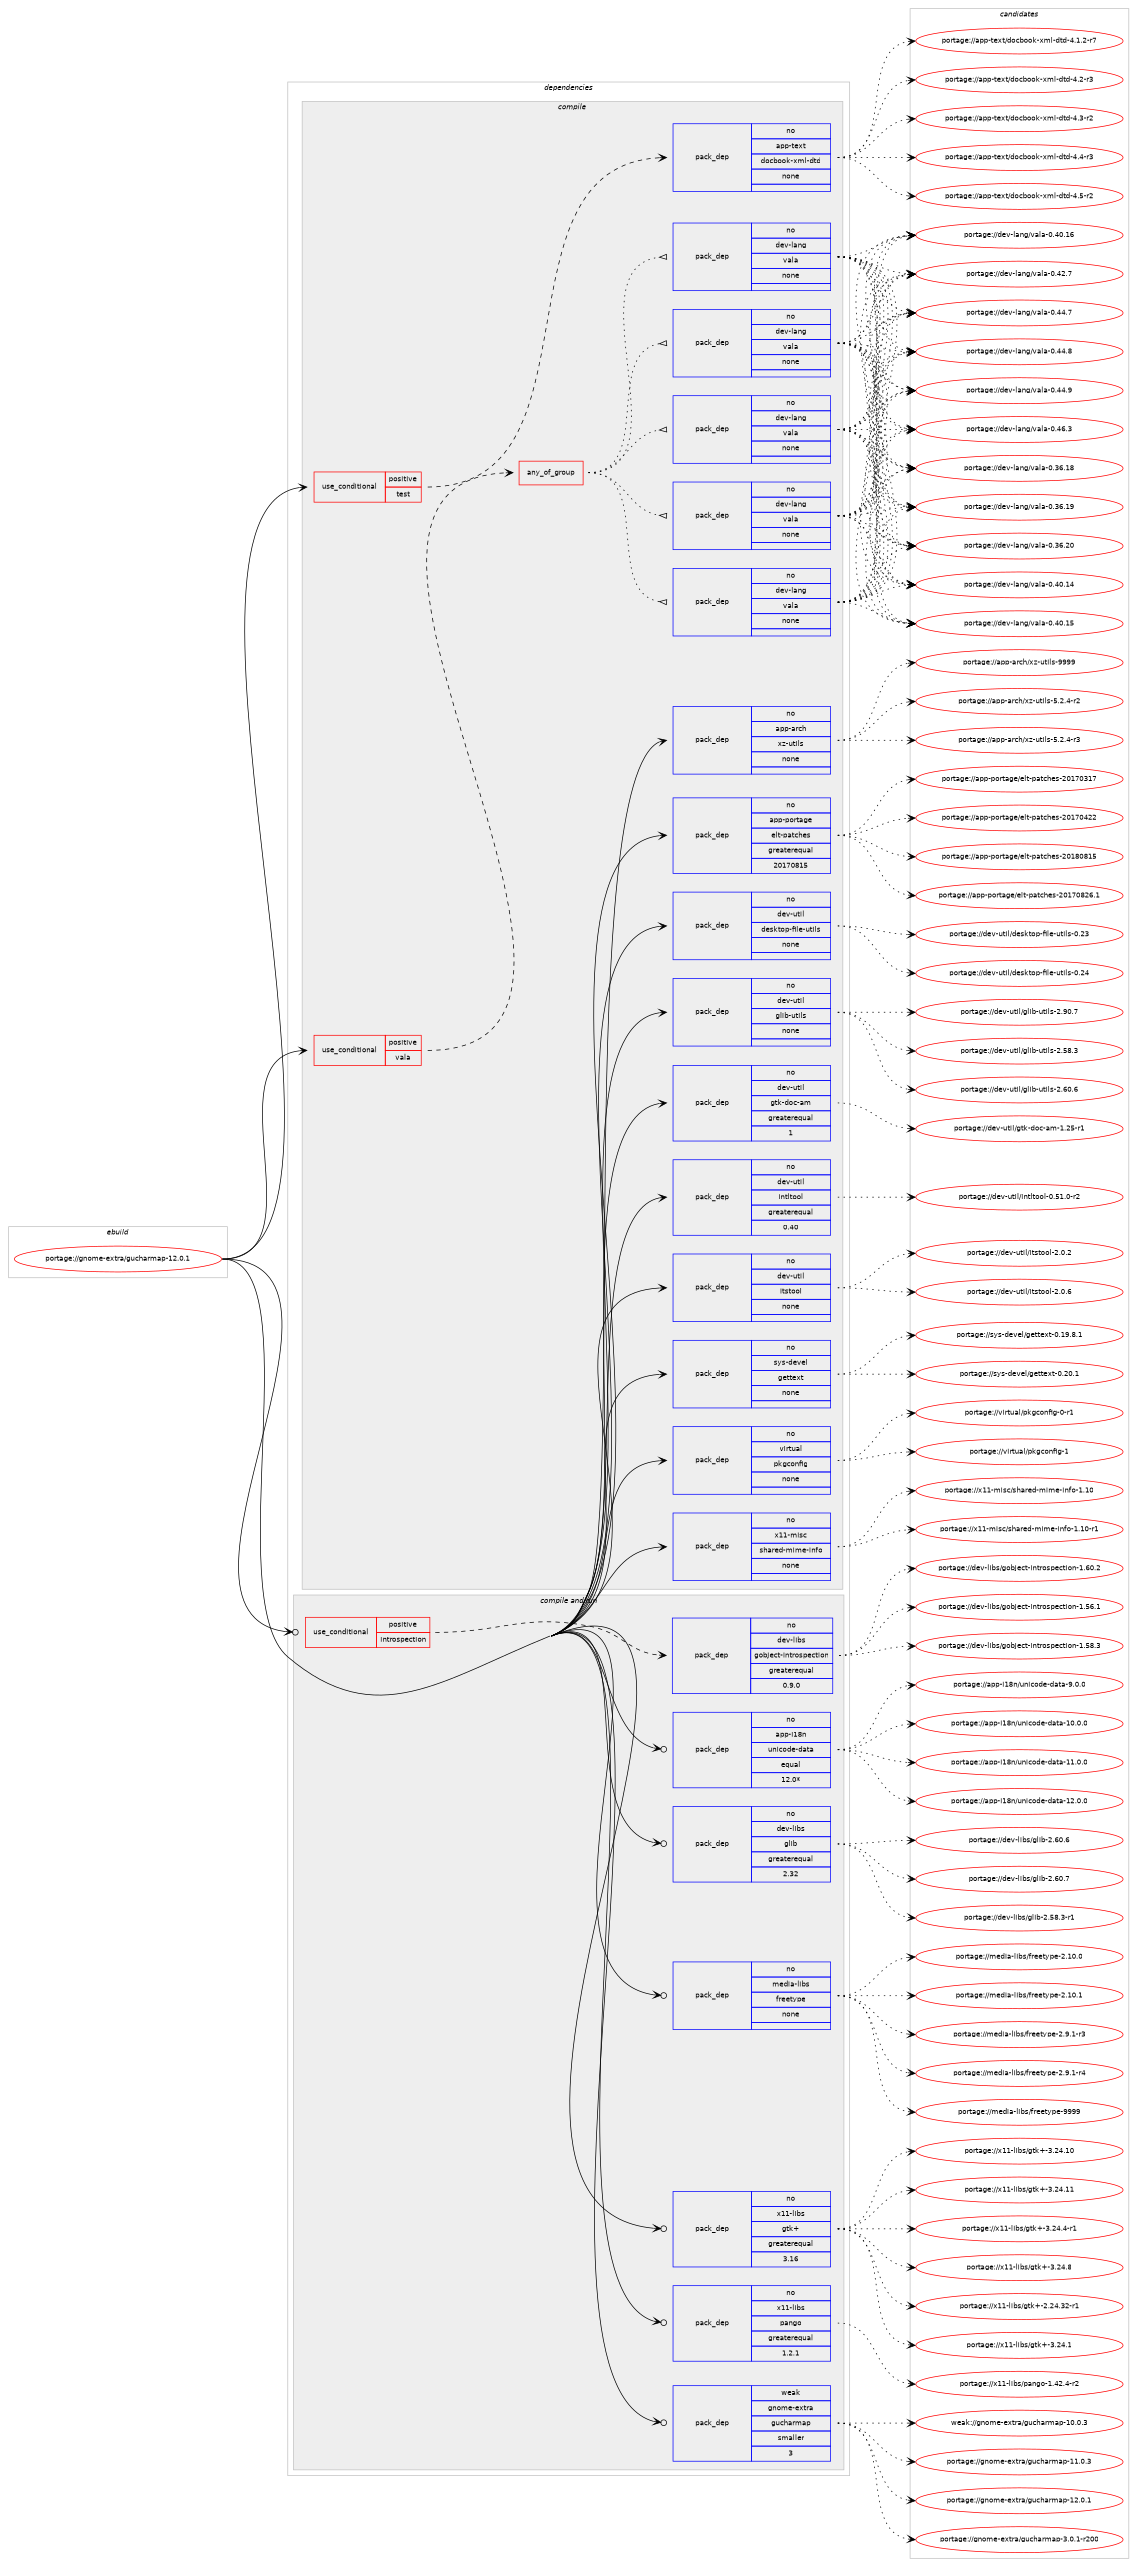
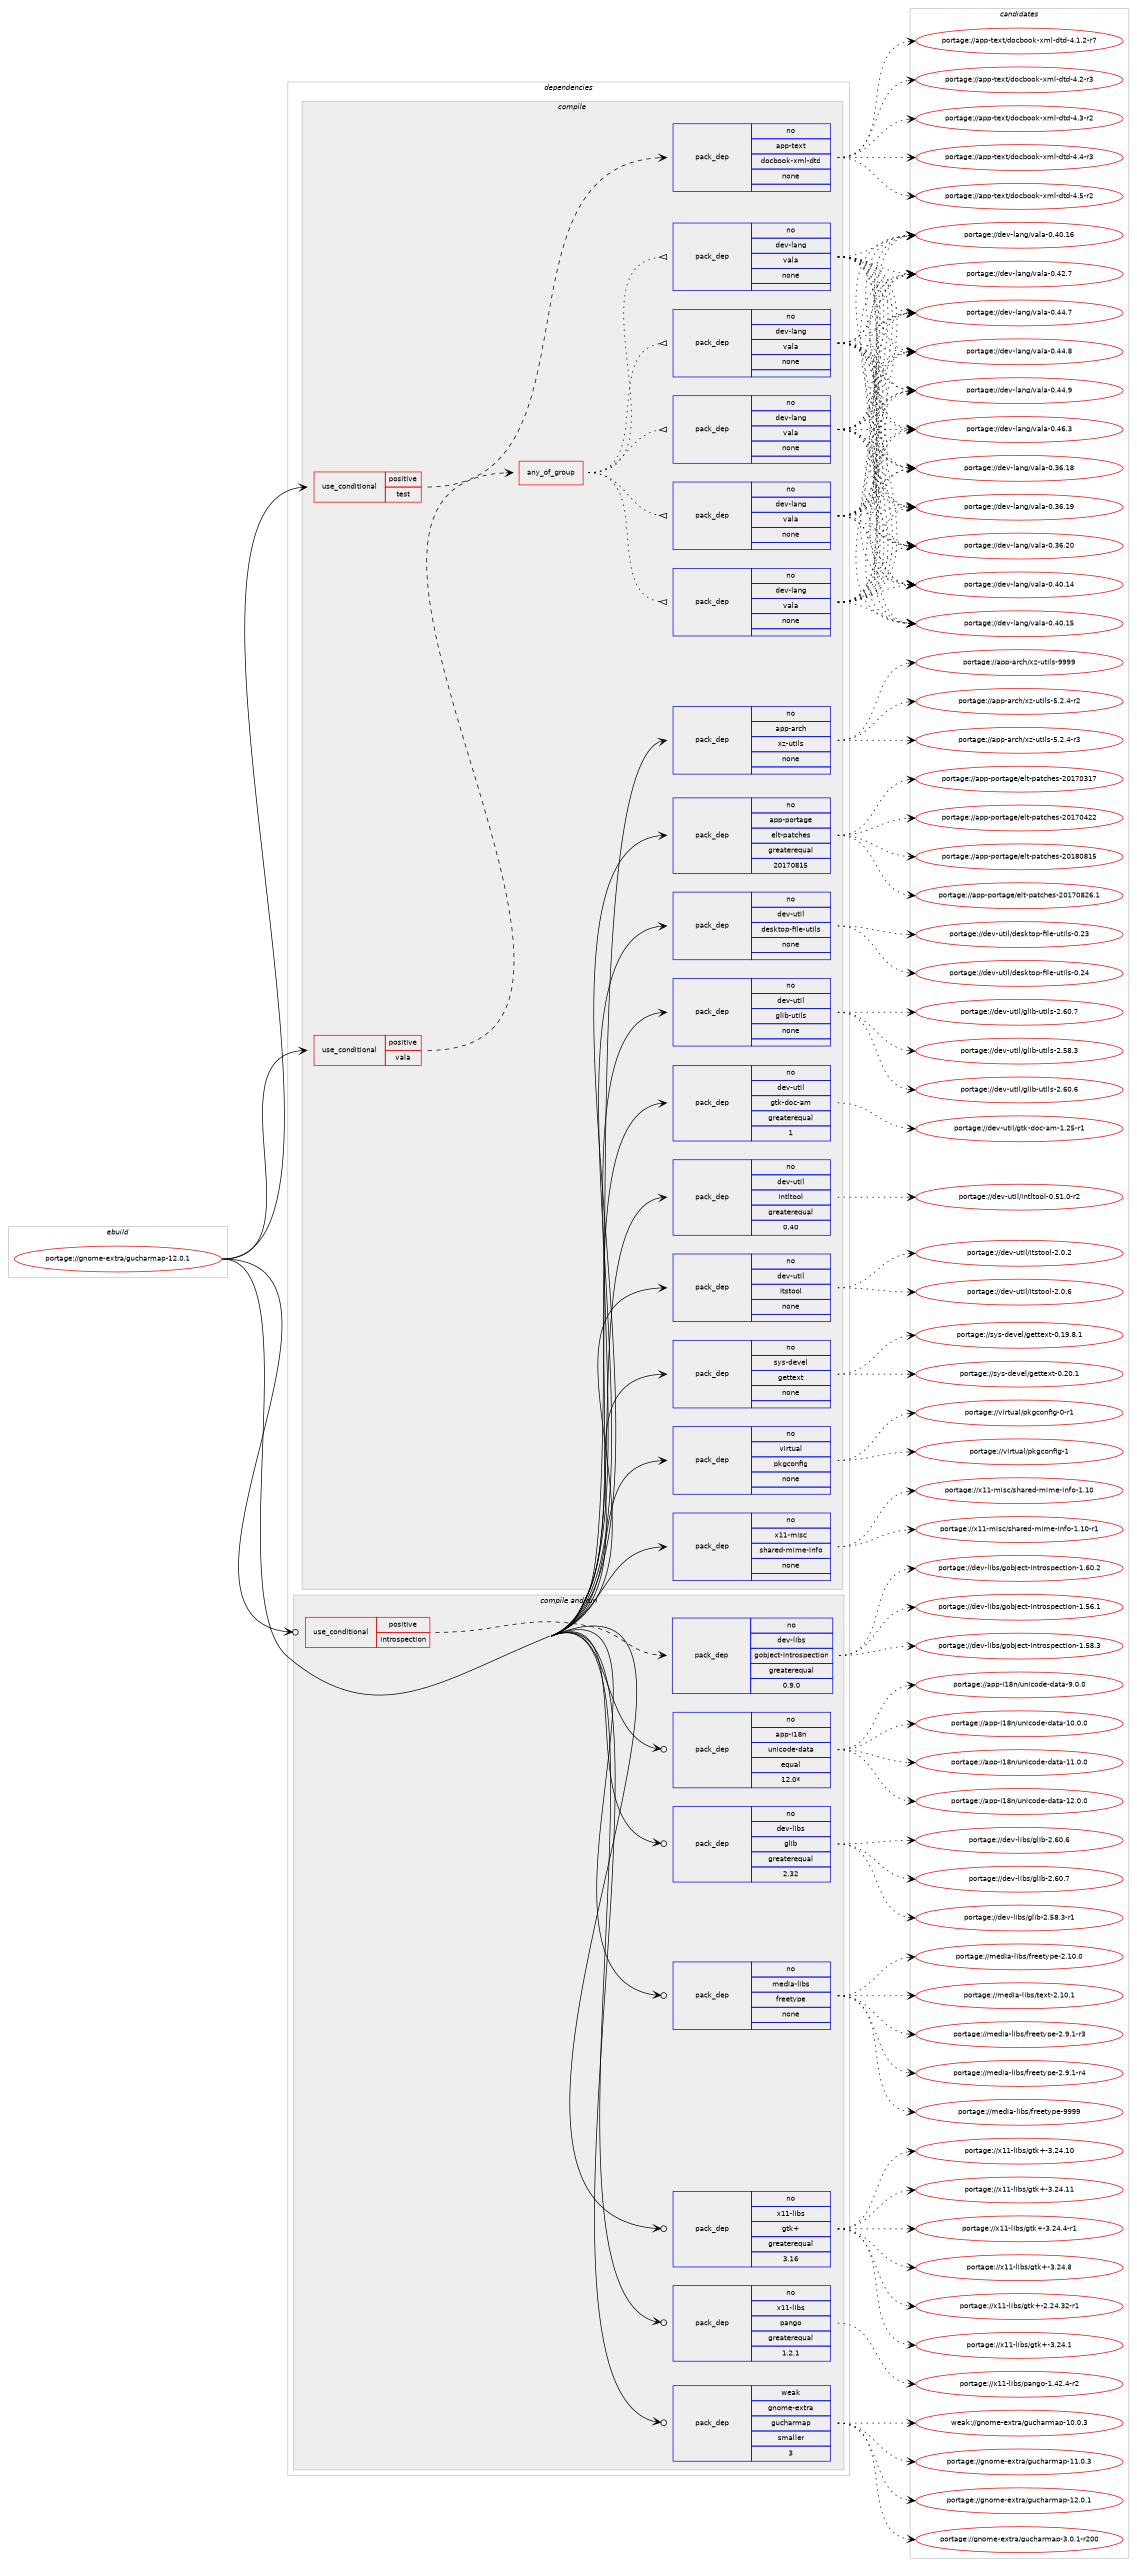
(1019, 1012) -> (1019, 1012)
(1019, 1996) -> (1019, 1996)
